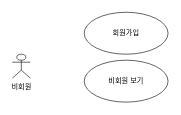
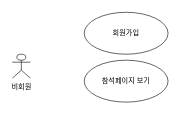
(126, 81) -> (126, 81)
